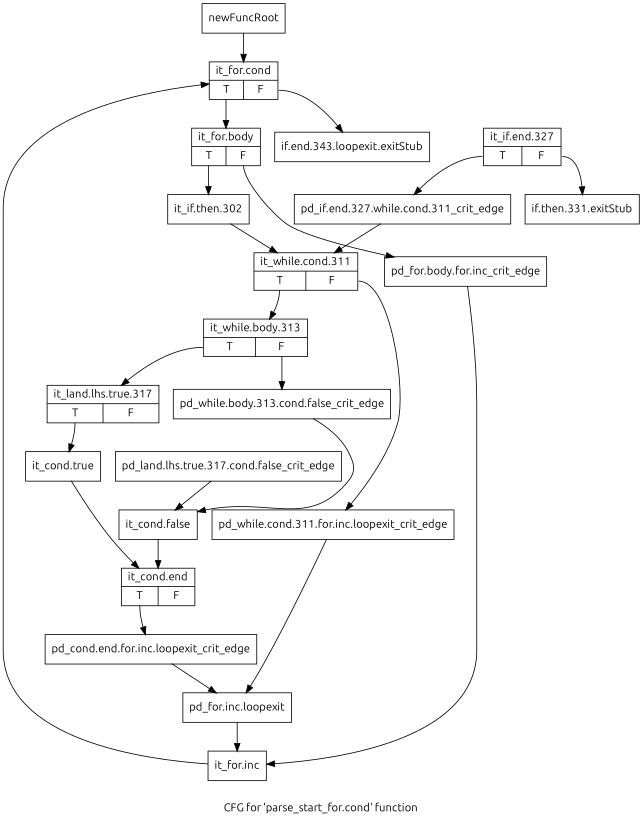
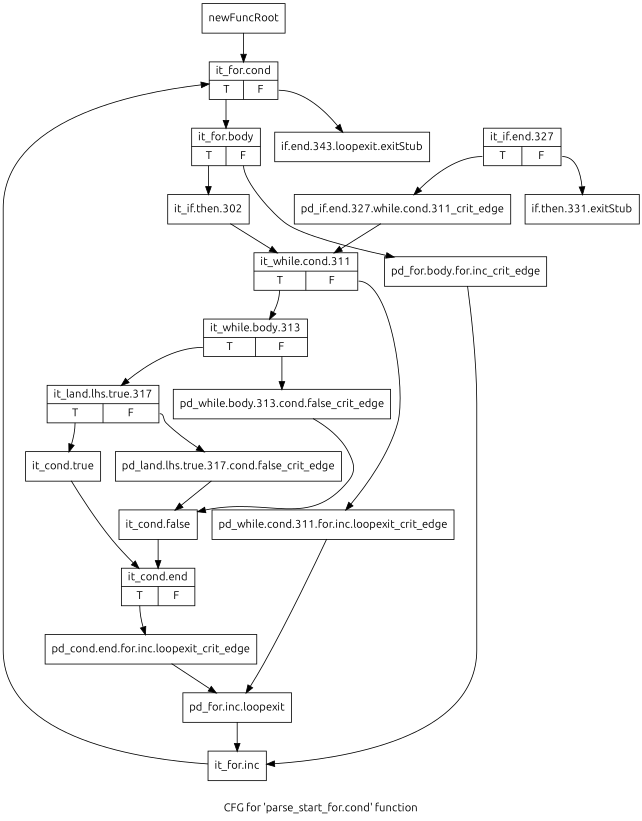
none -> (177, 432)
